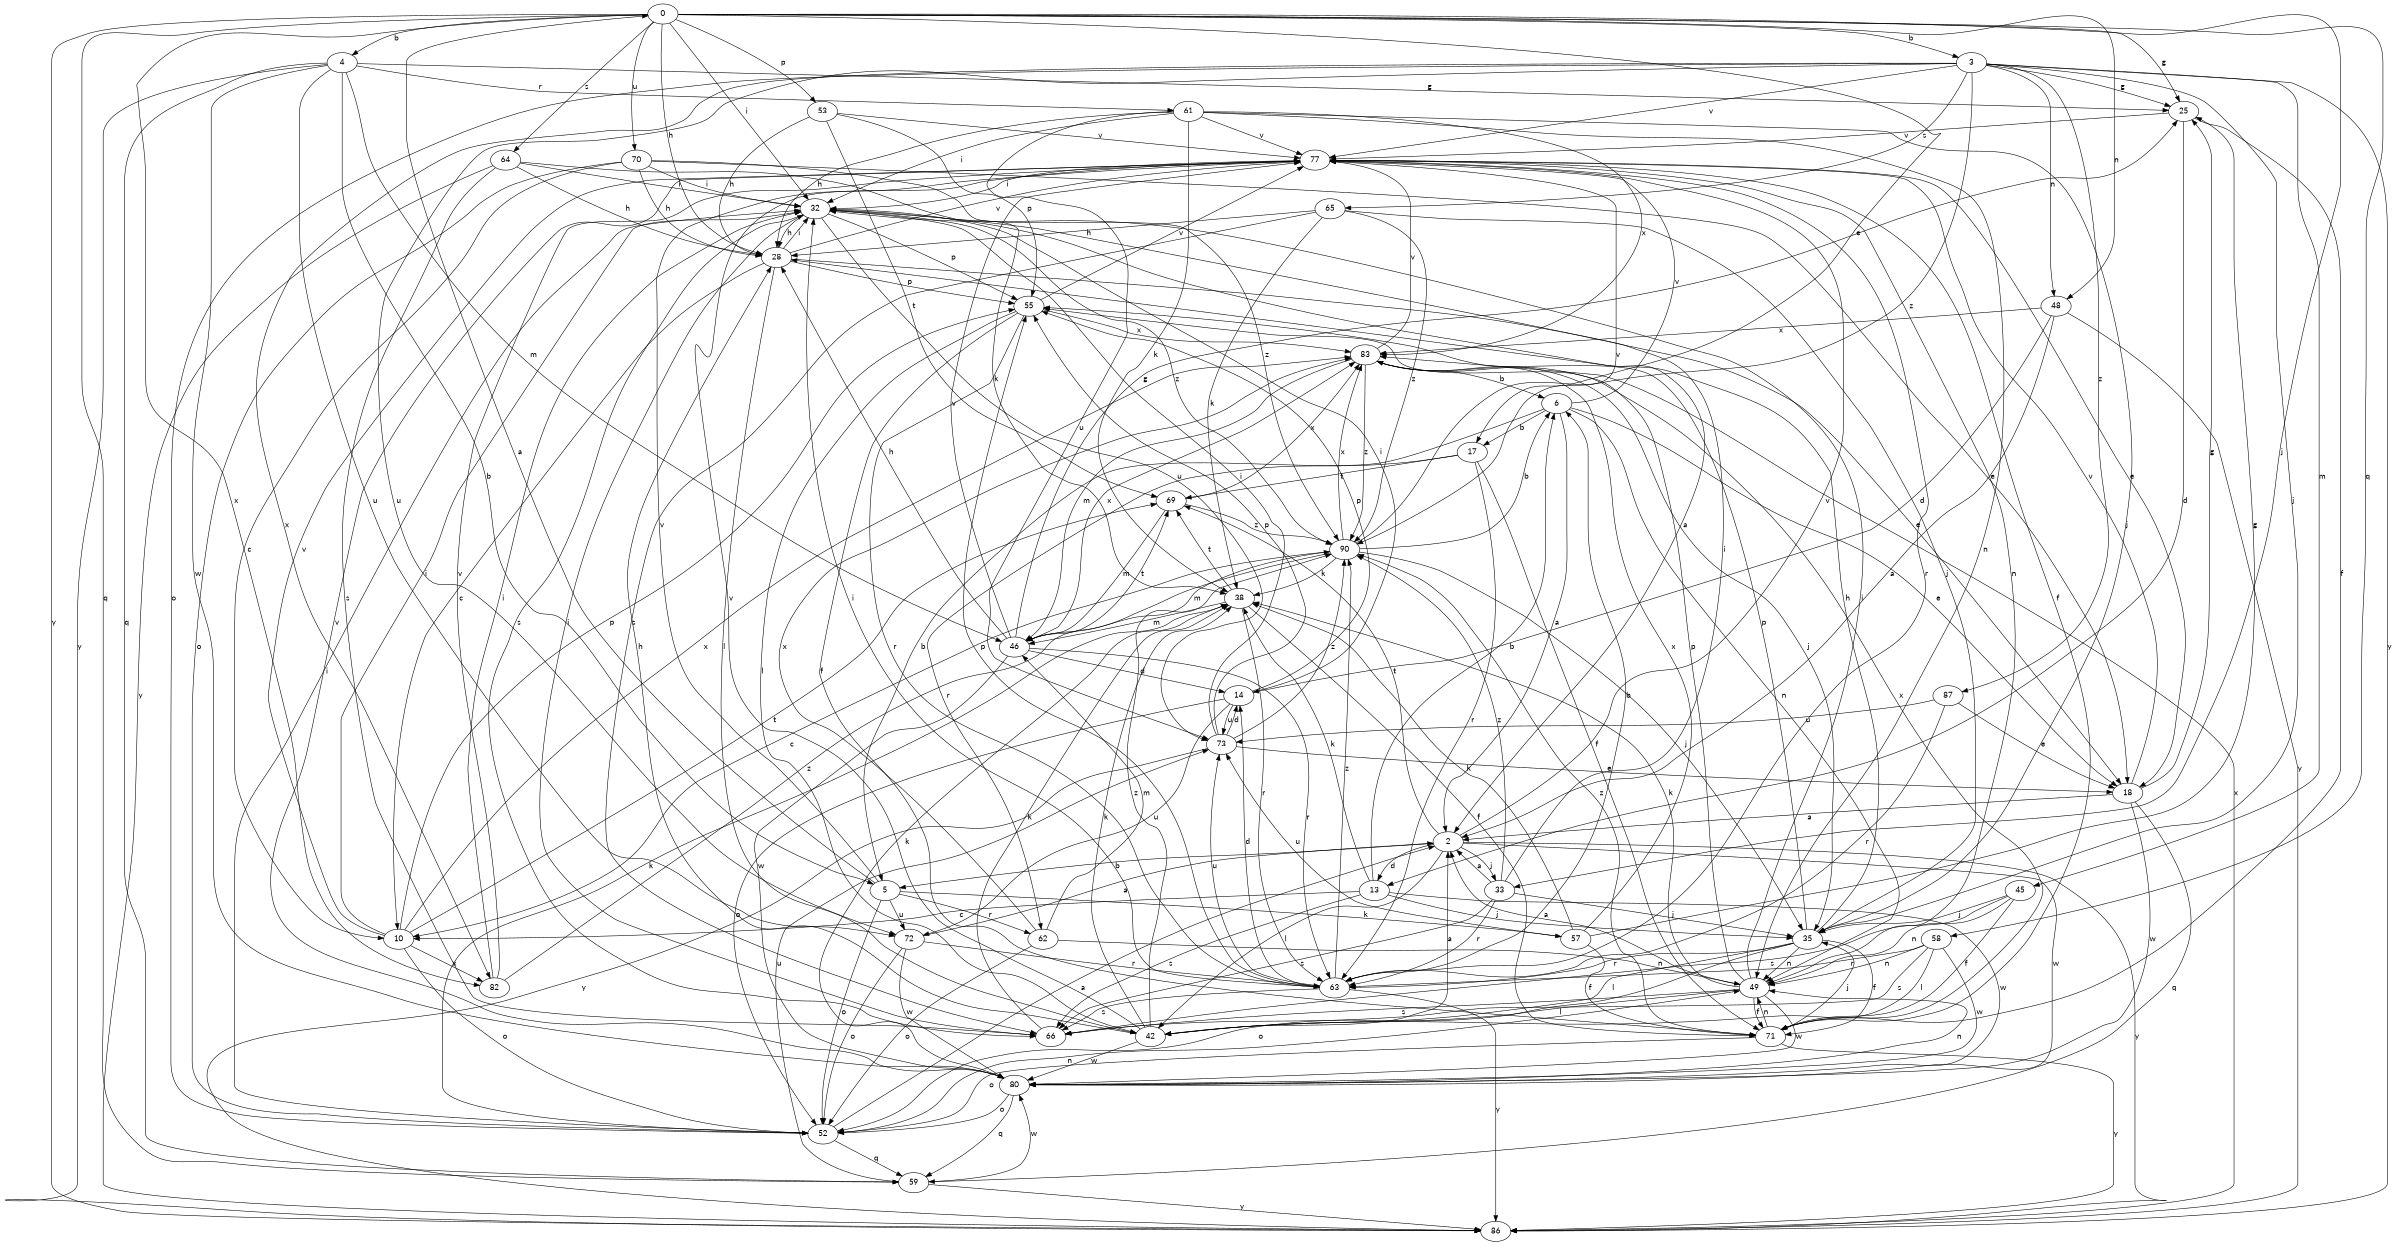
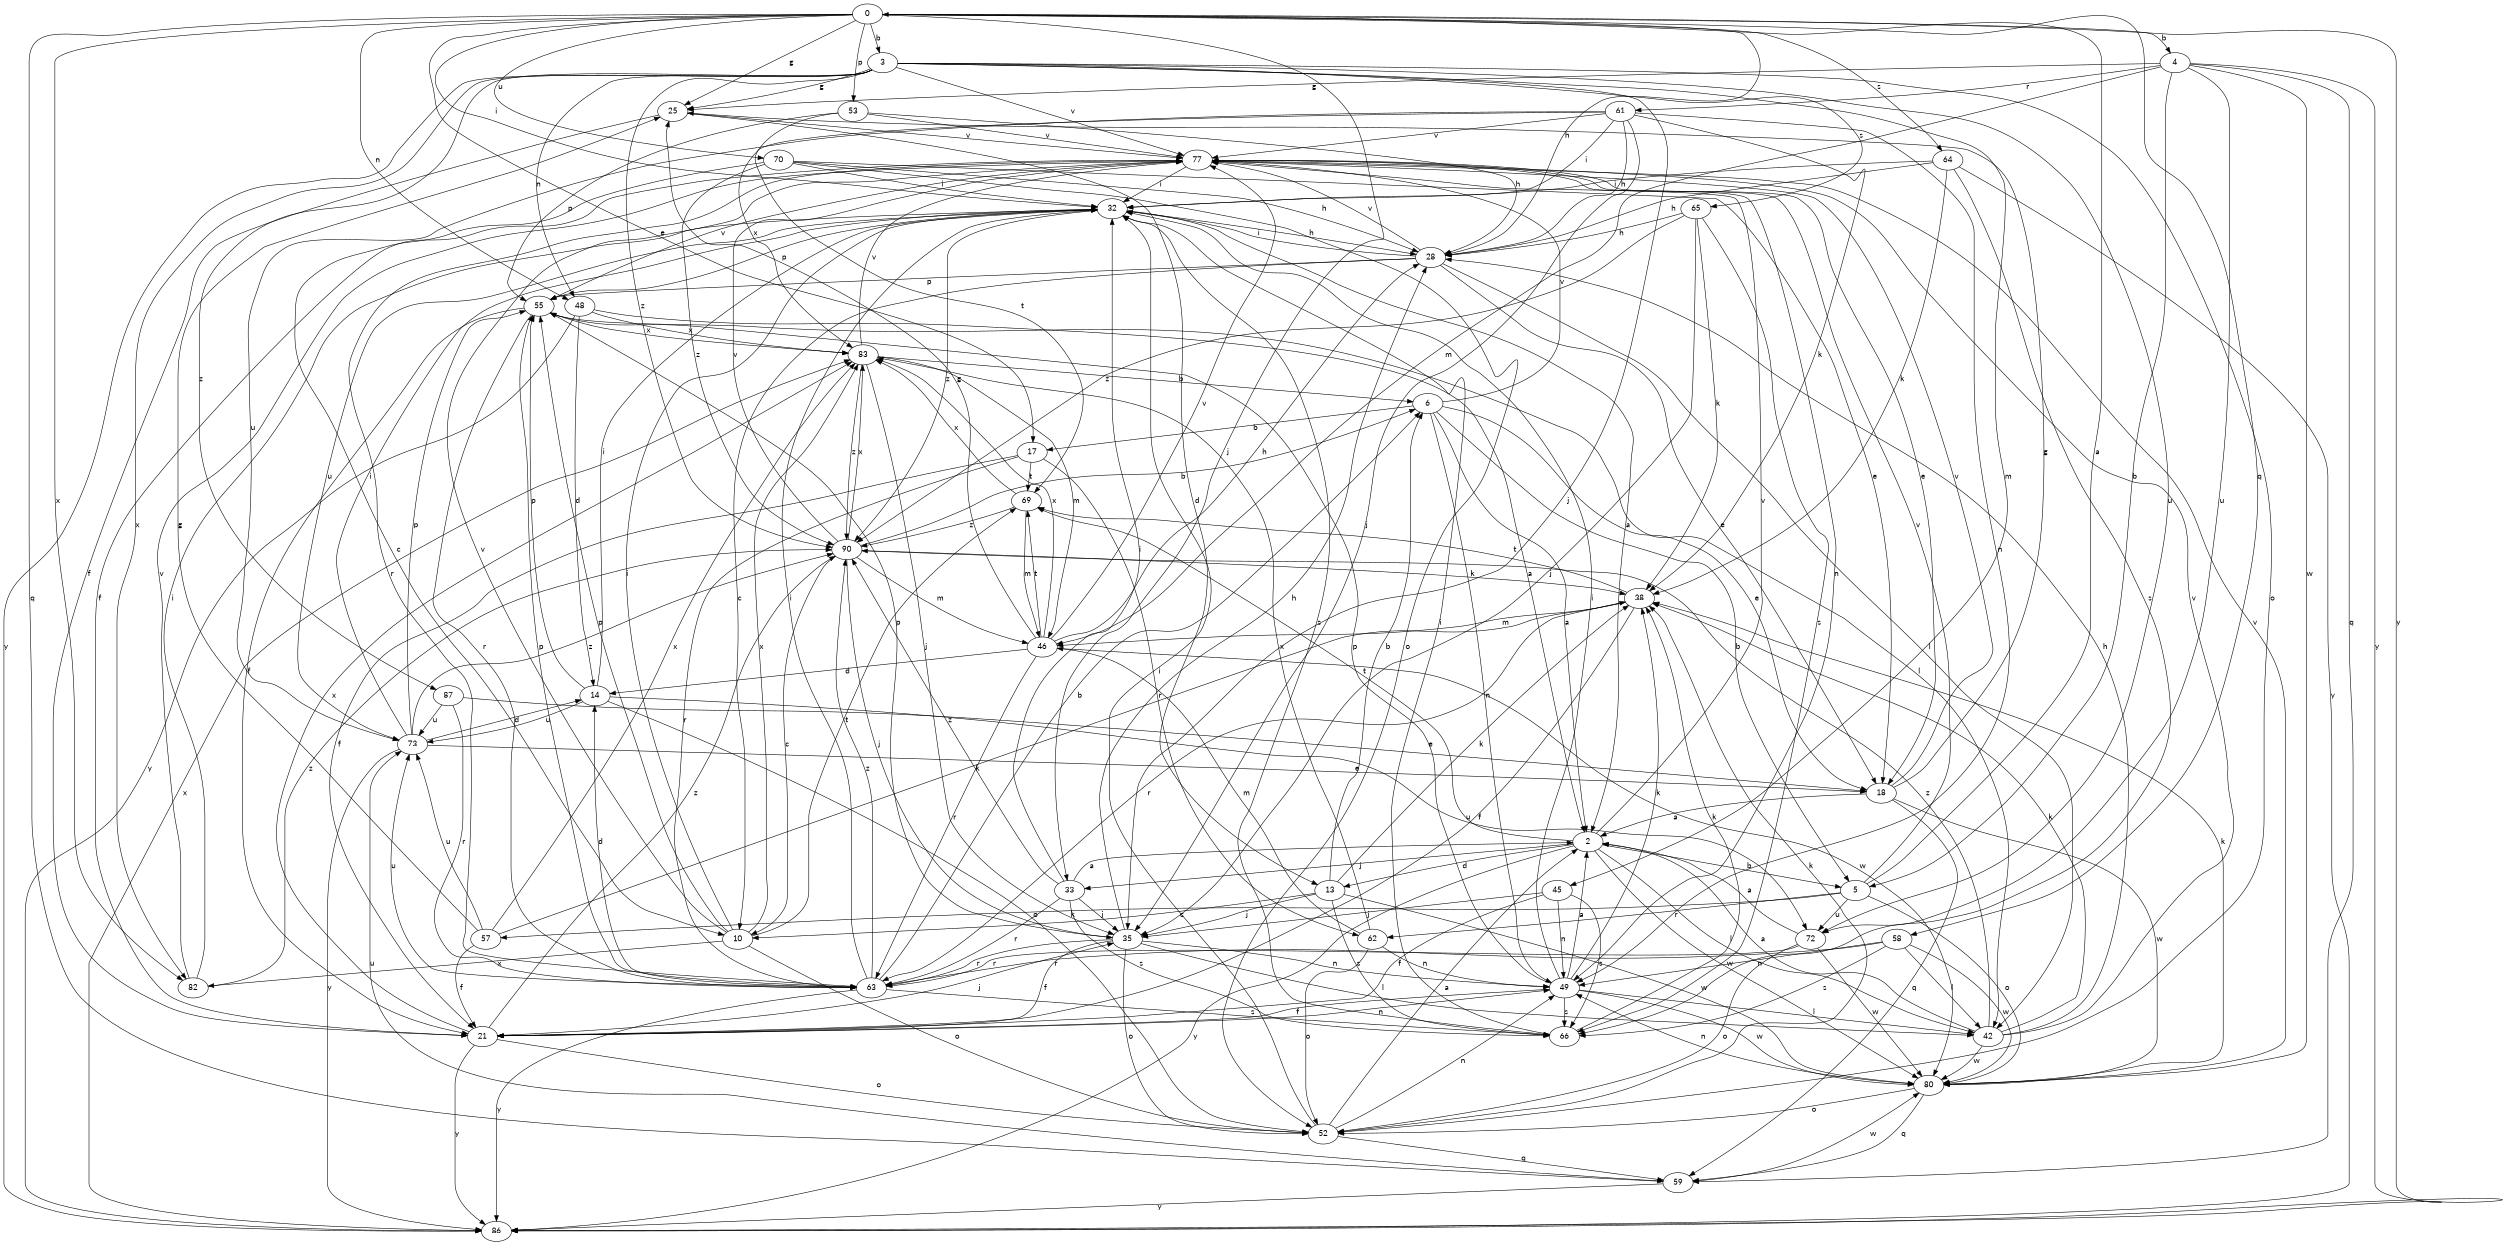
(840, 1012) -> (1994, 982)
(1771, 1037) -> (482, 1037)
